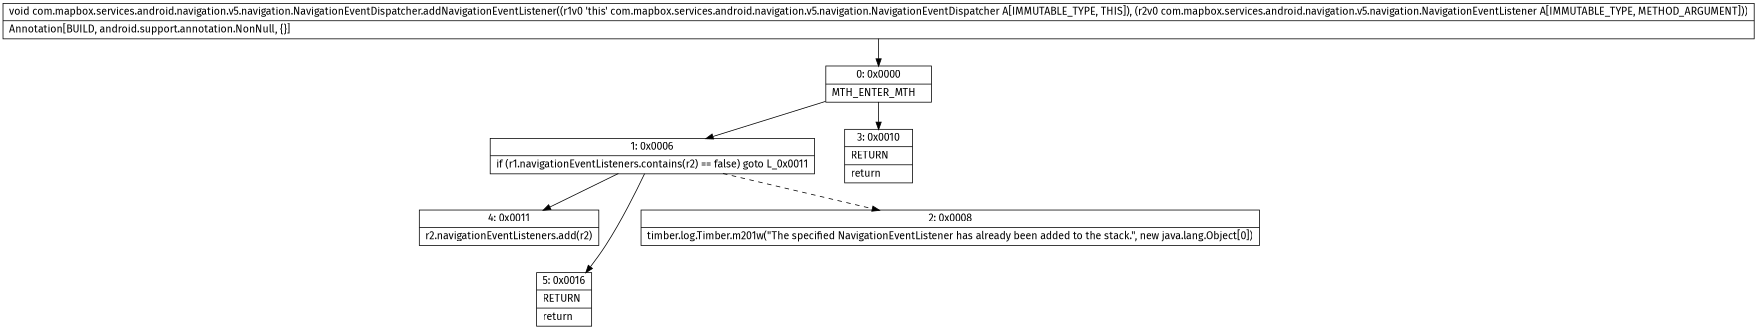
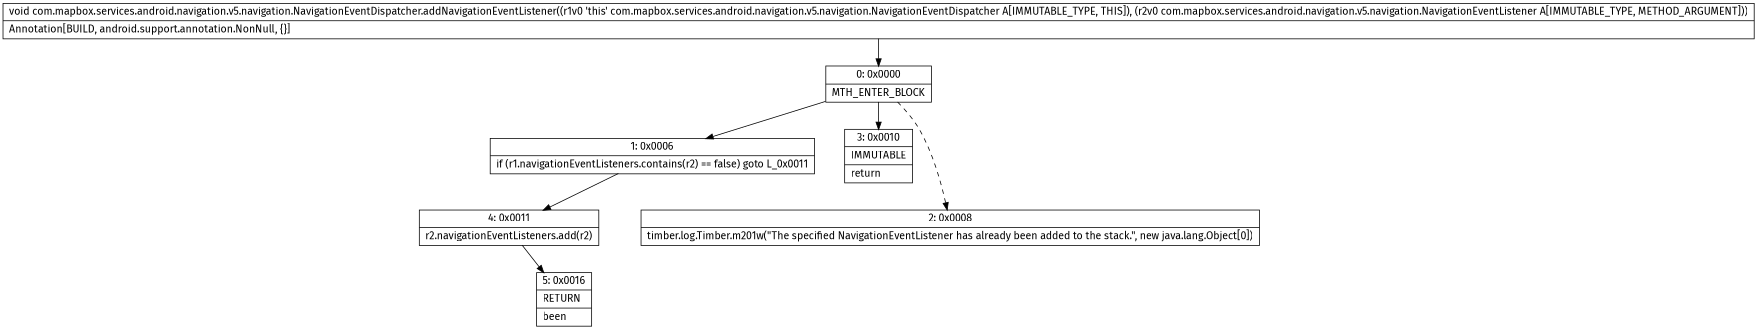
(874, 93) -> (879, 93)
(870, 155) -> (879, 155)
(797, 191) -> (929, 149)
(620, 222) -> (531, 256)
(558, 317) -> (555, 317)
